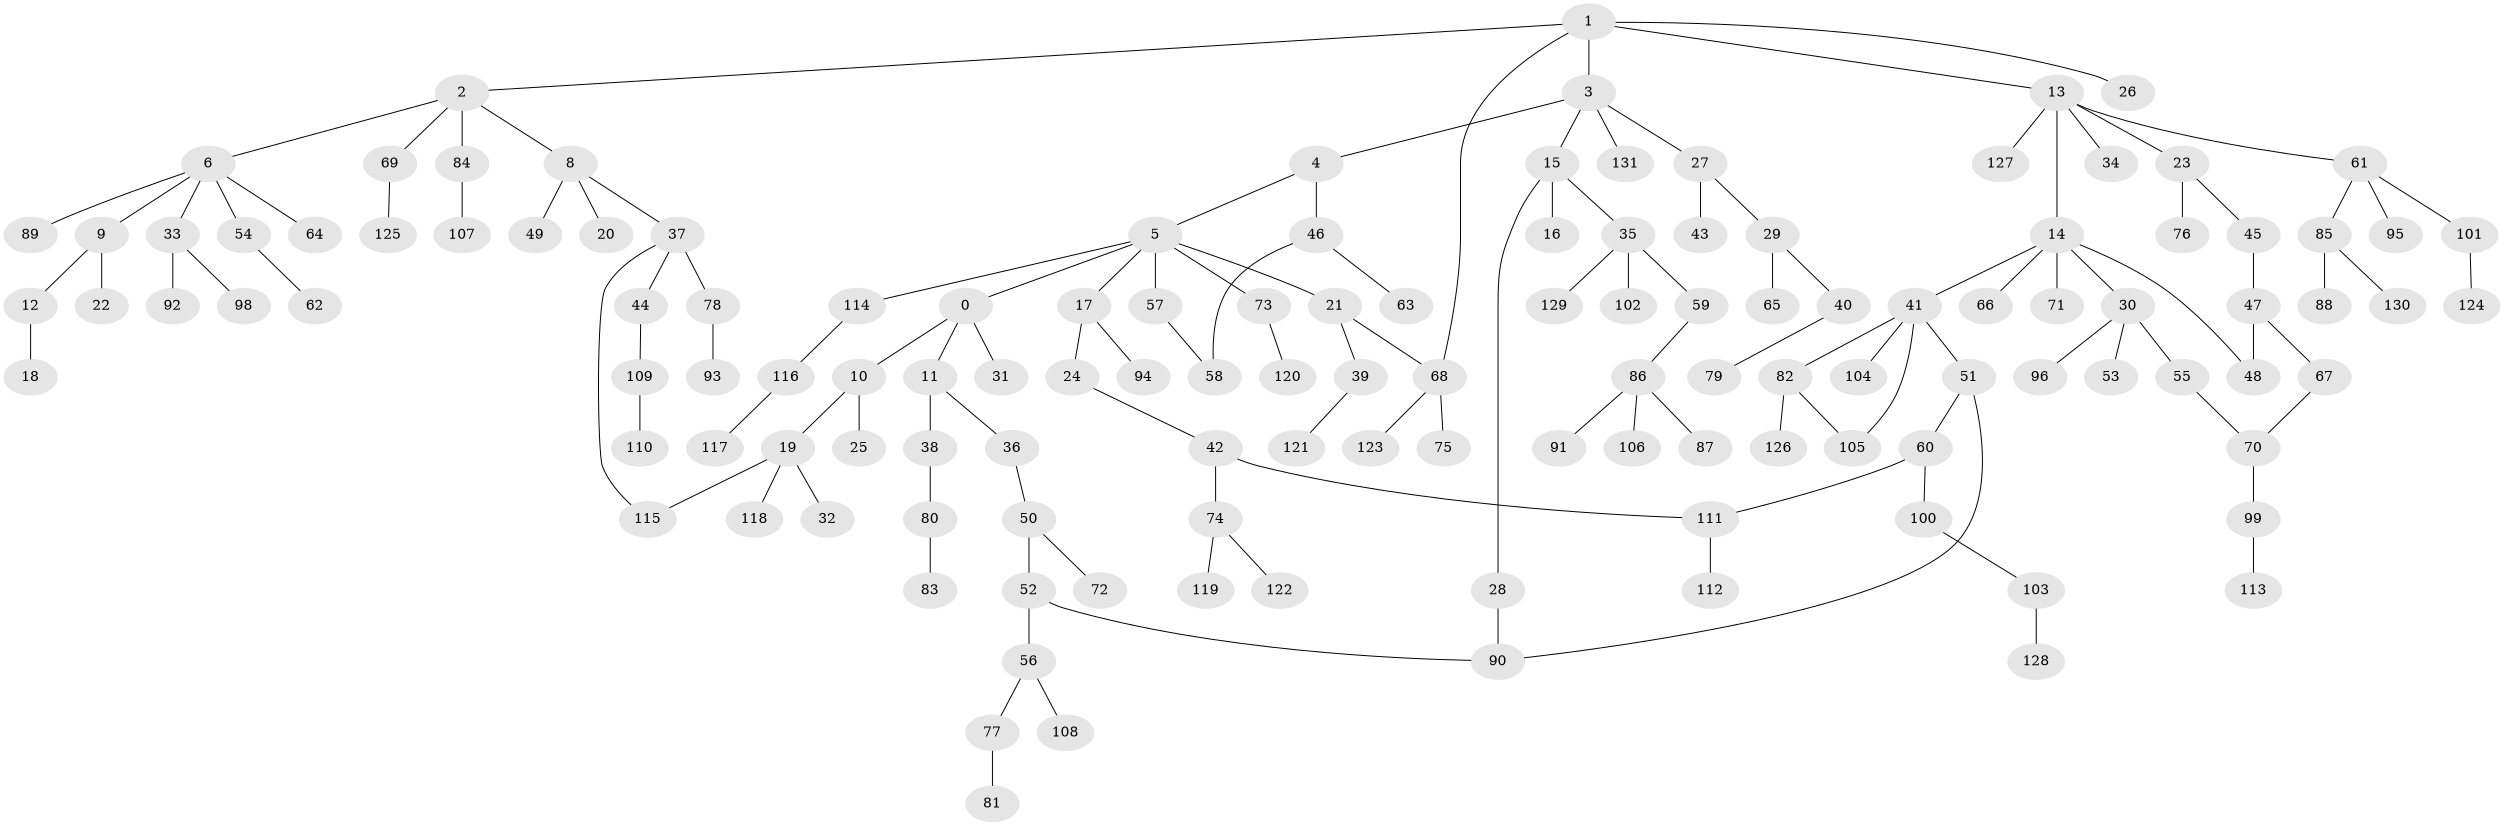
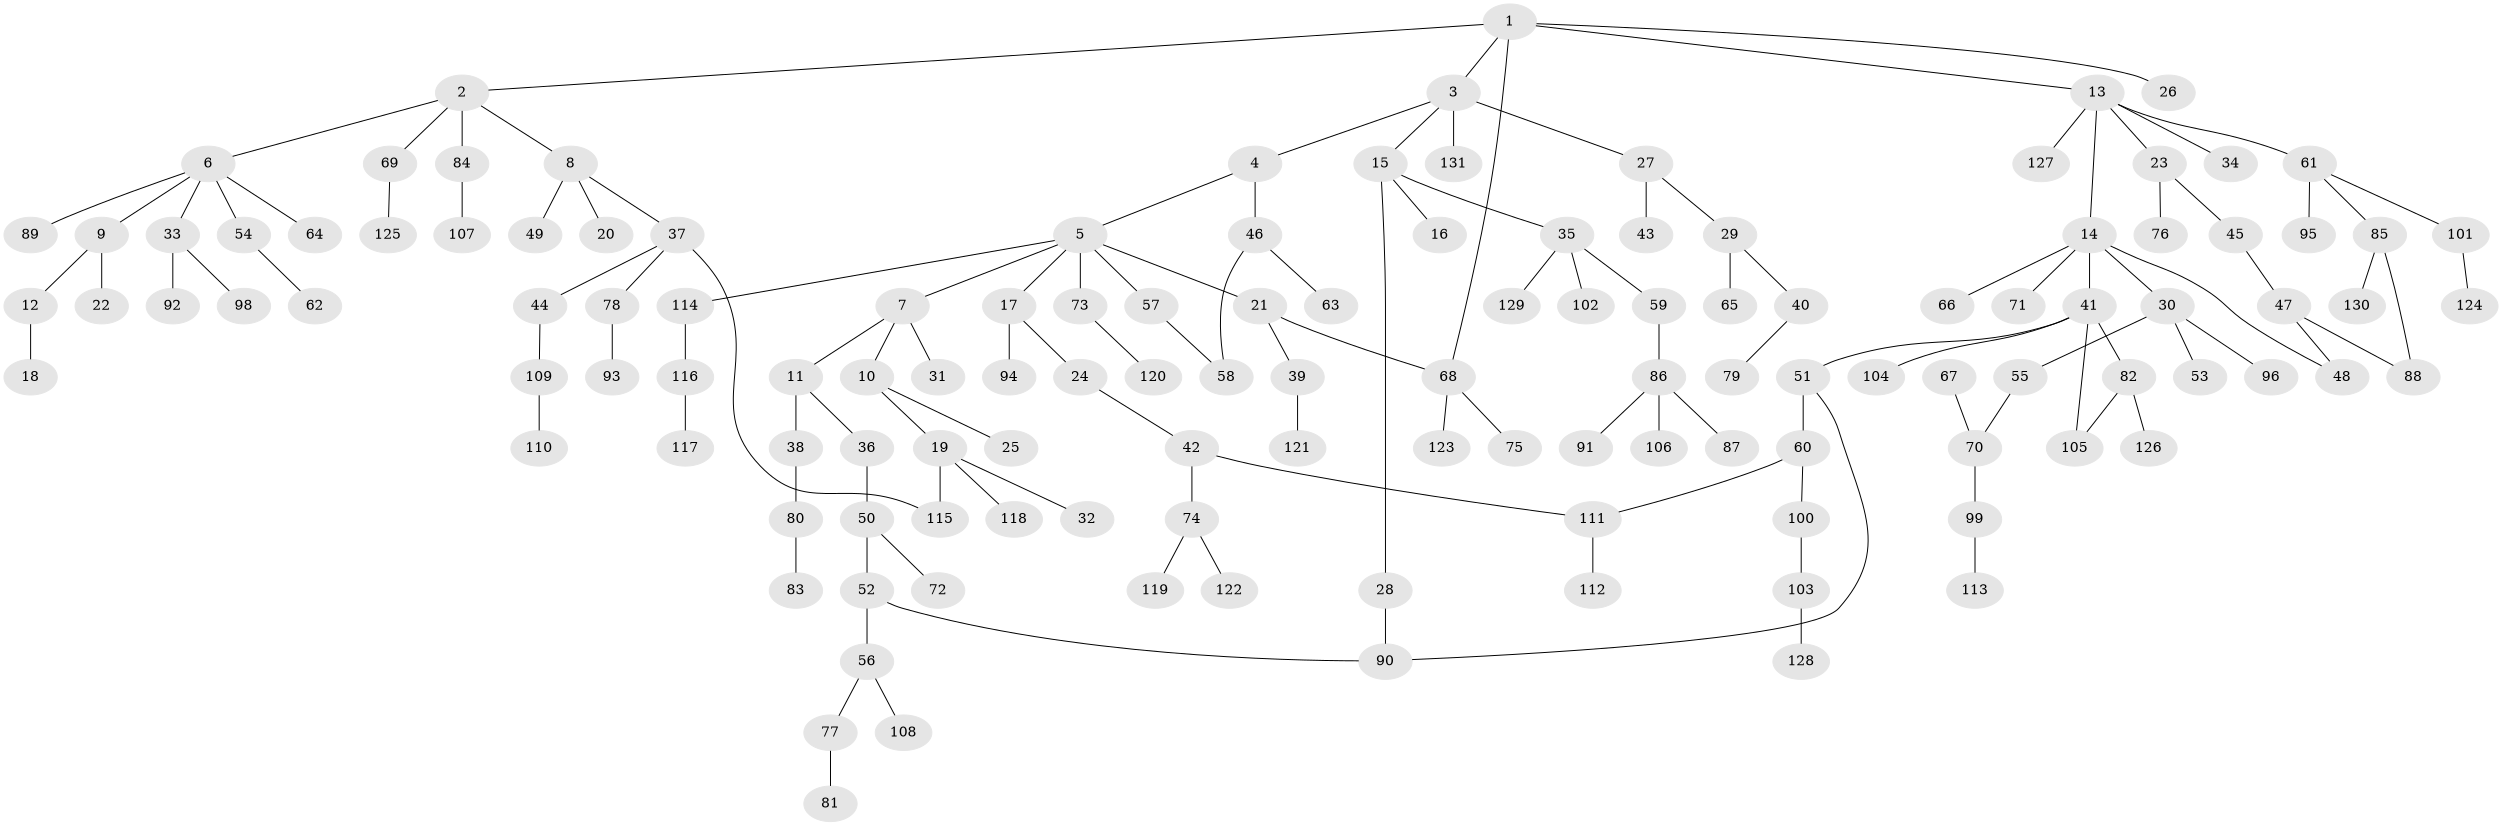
(966, 306) -> (903, 306)
(2289, 342) -> (2349, 342)
